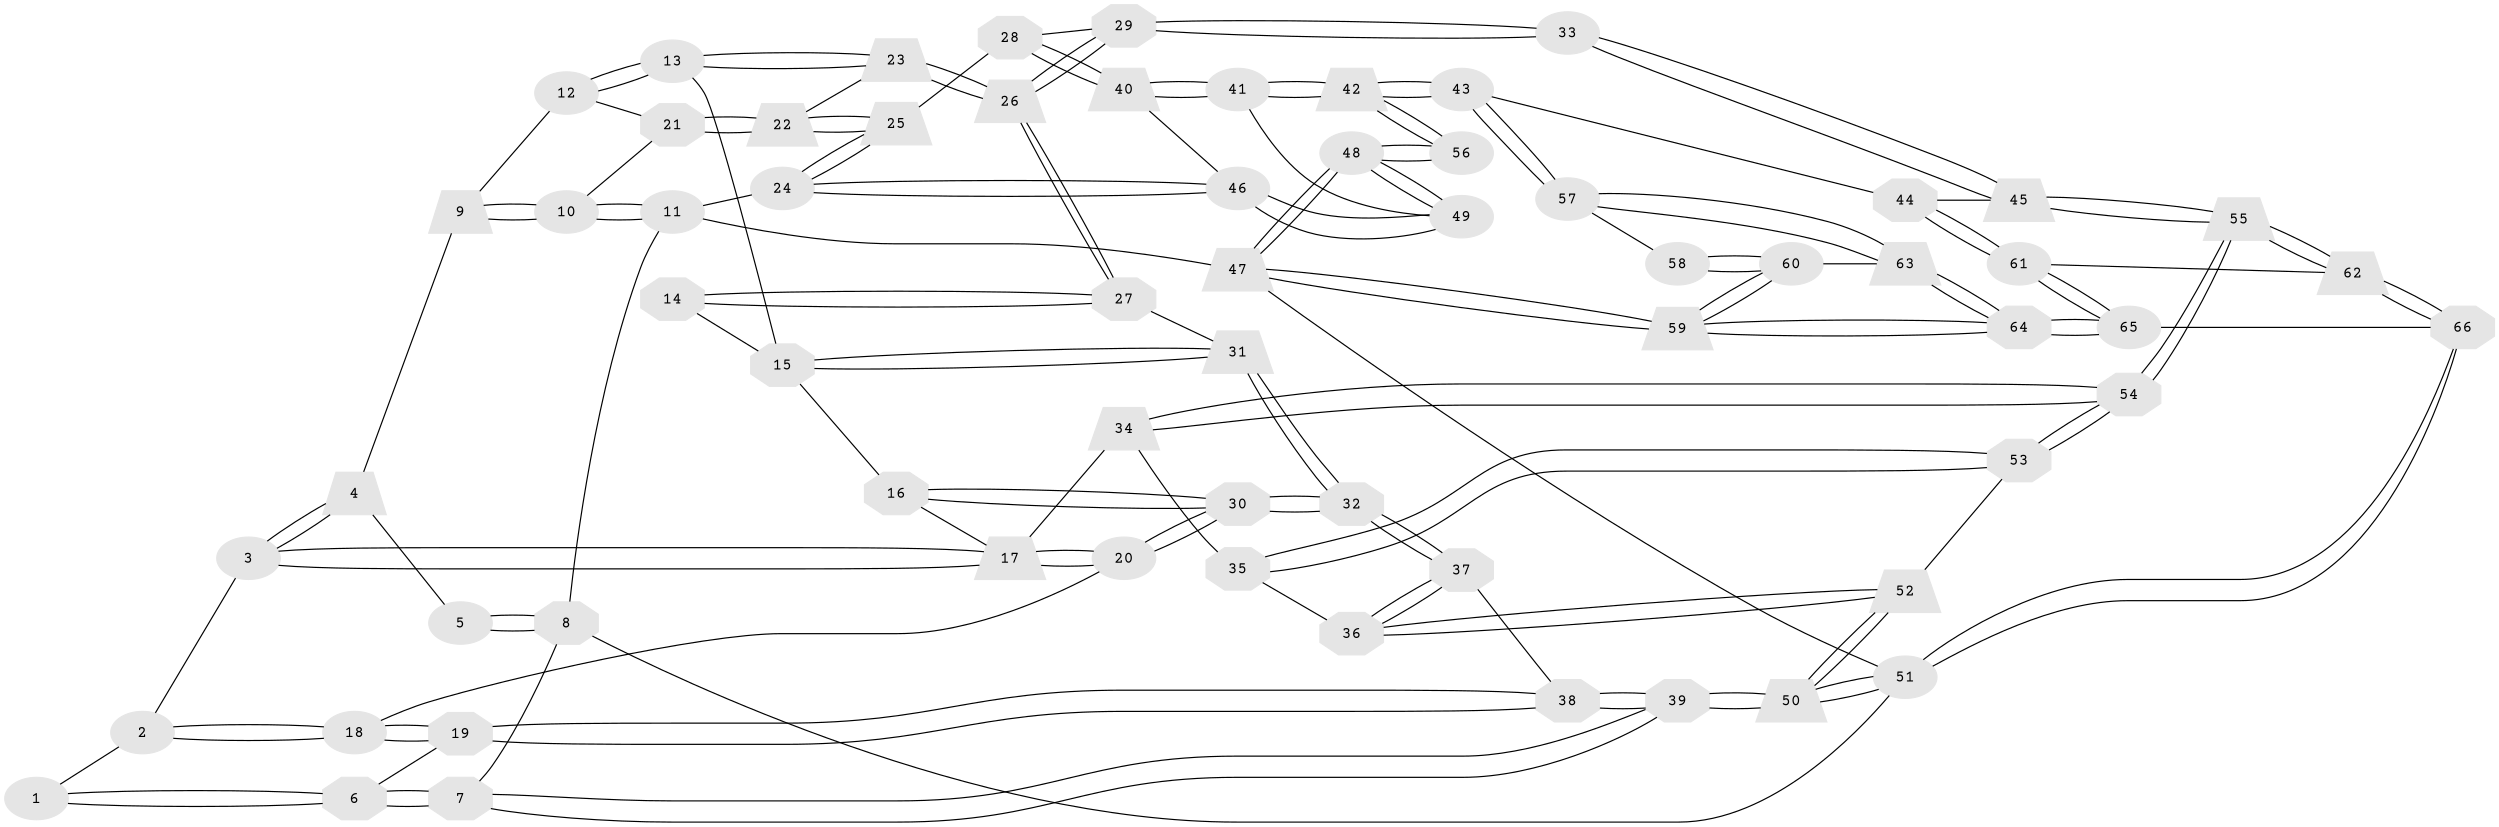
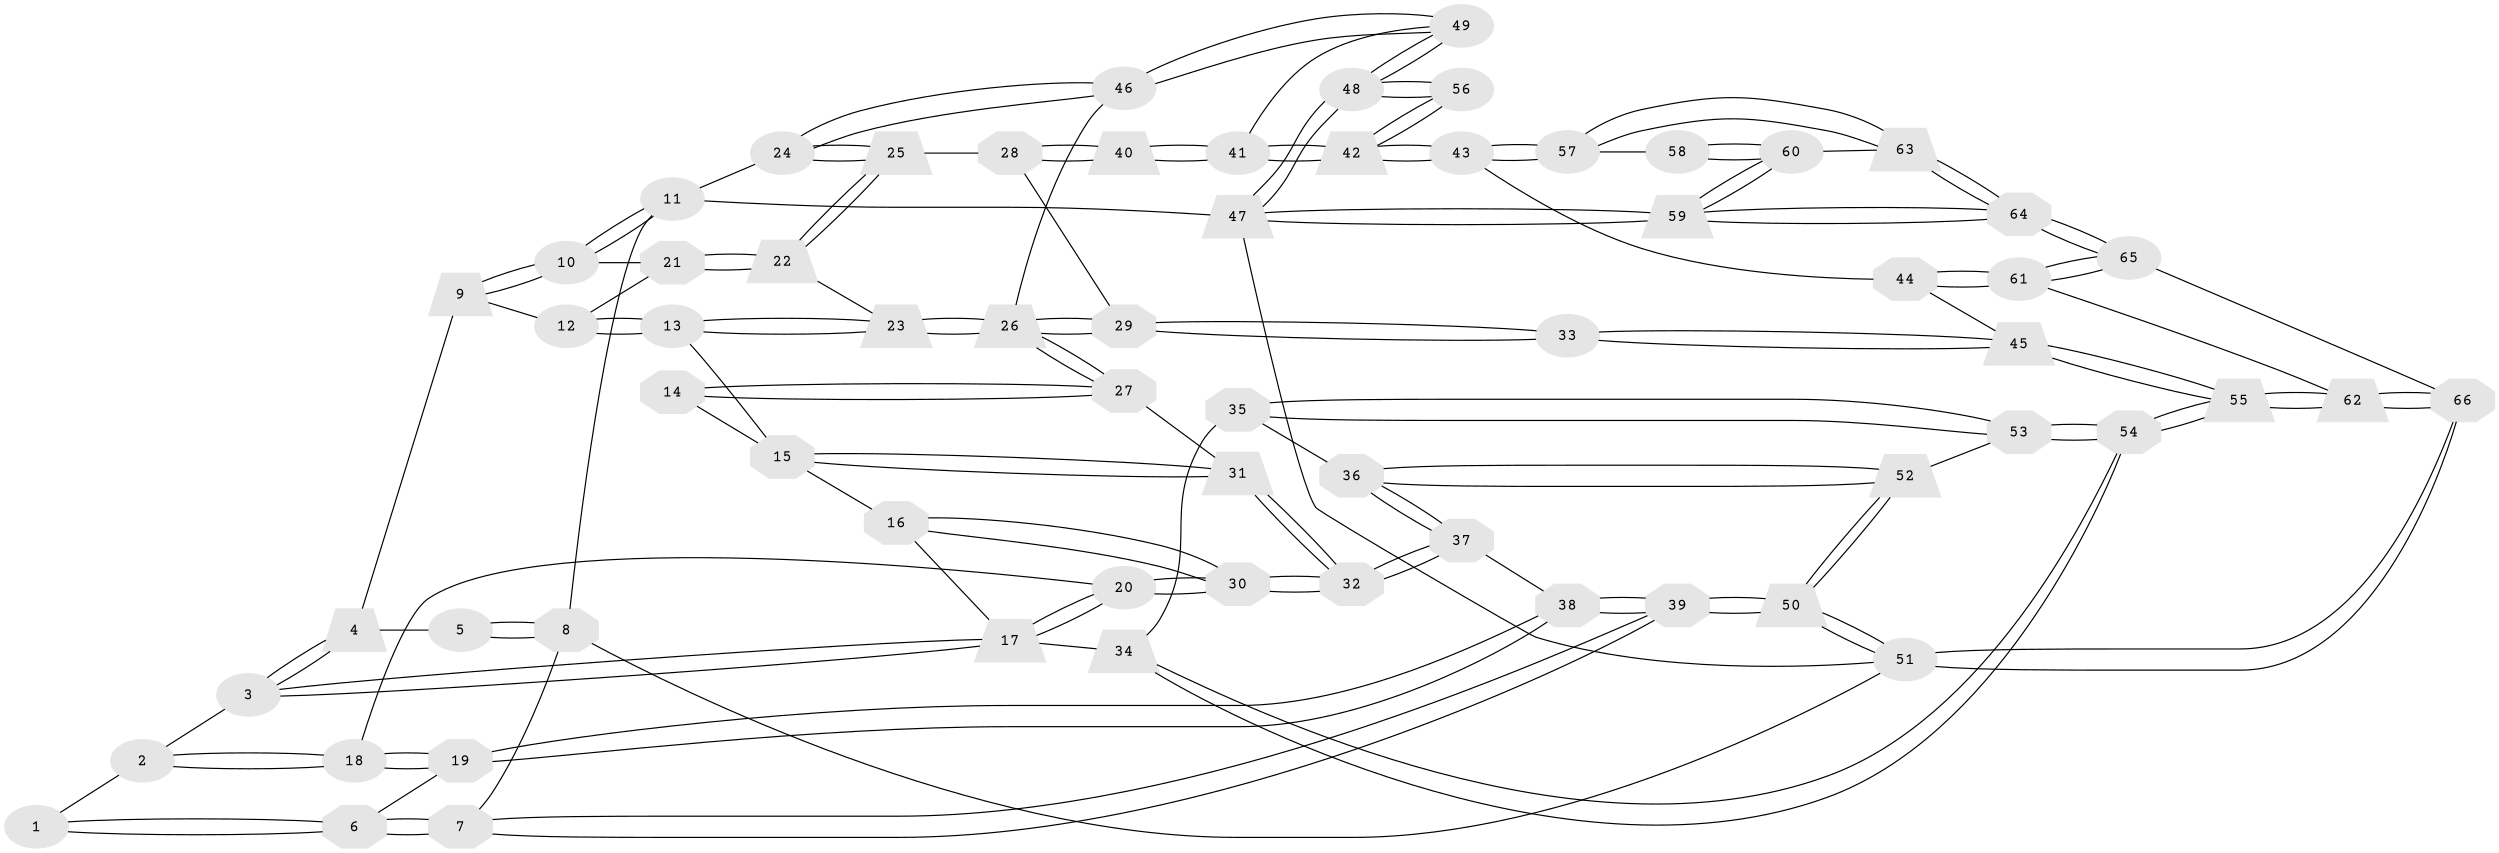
(1184, 141) -> (1051, 195)
